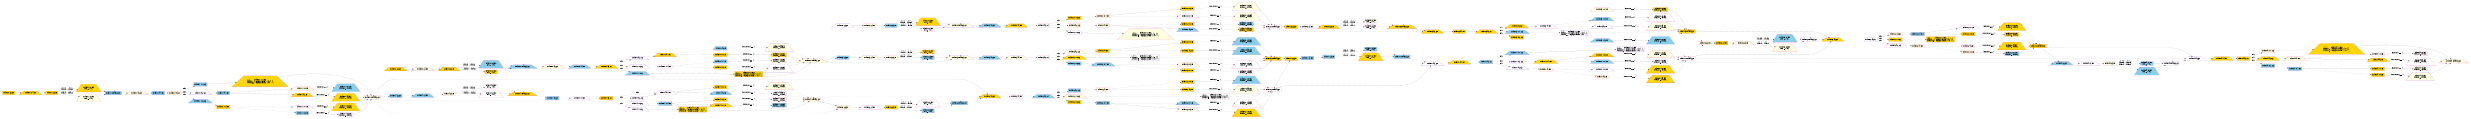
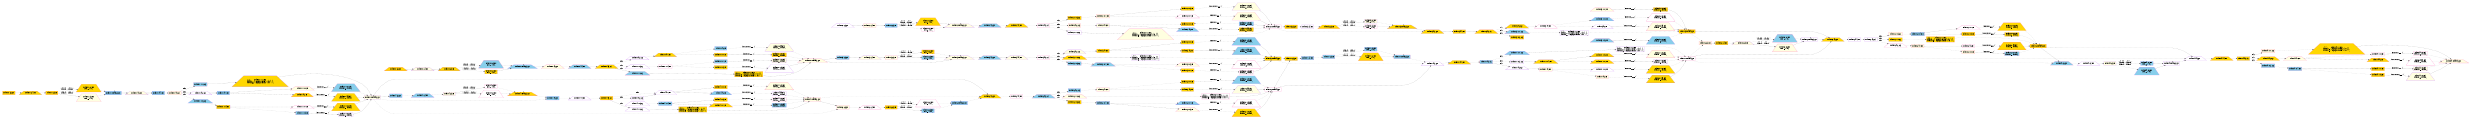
(1216, 25) -> (1217, 23)
none -> (1854, 40)
(1602, 62) -> (1602, 62)
